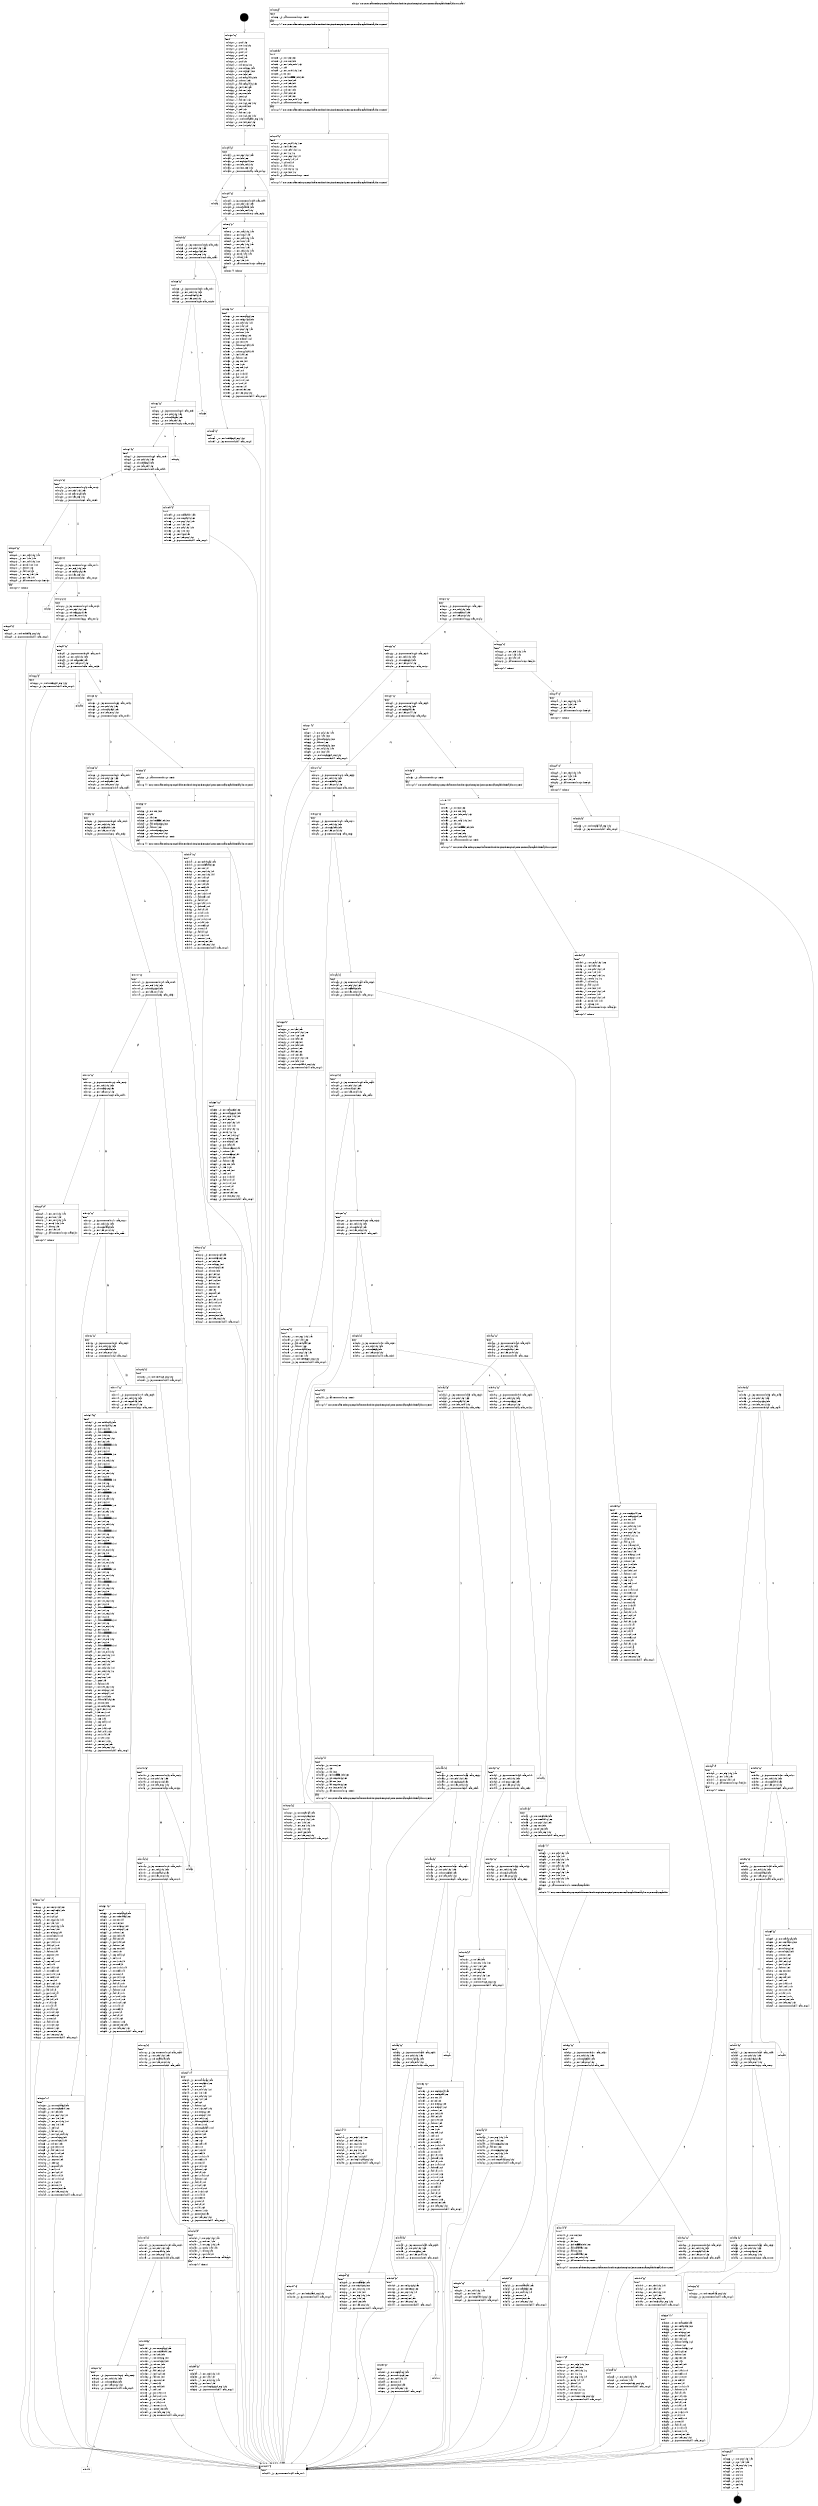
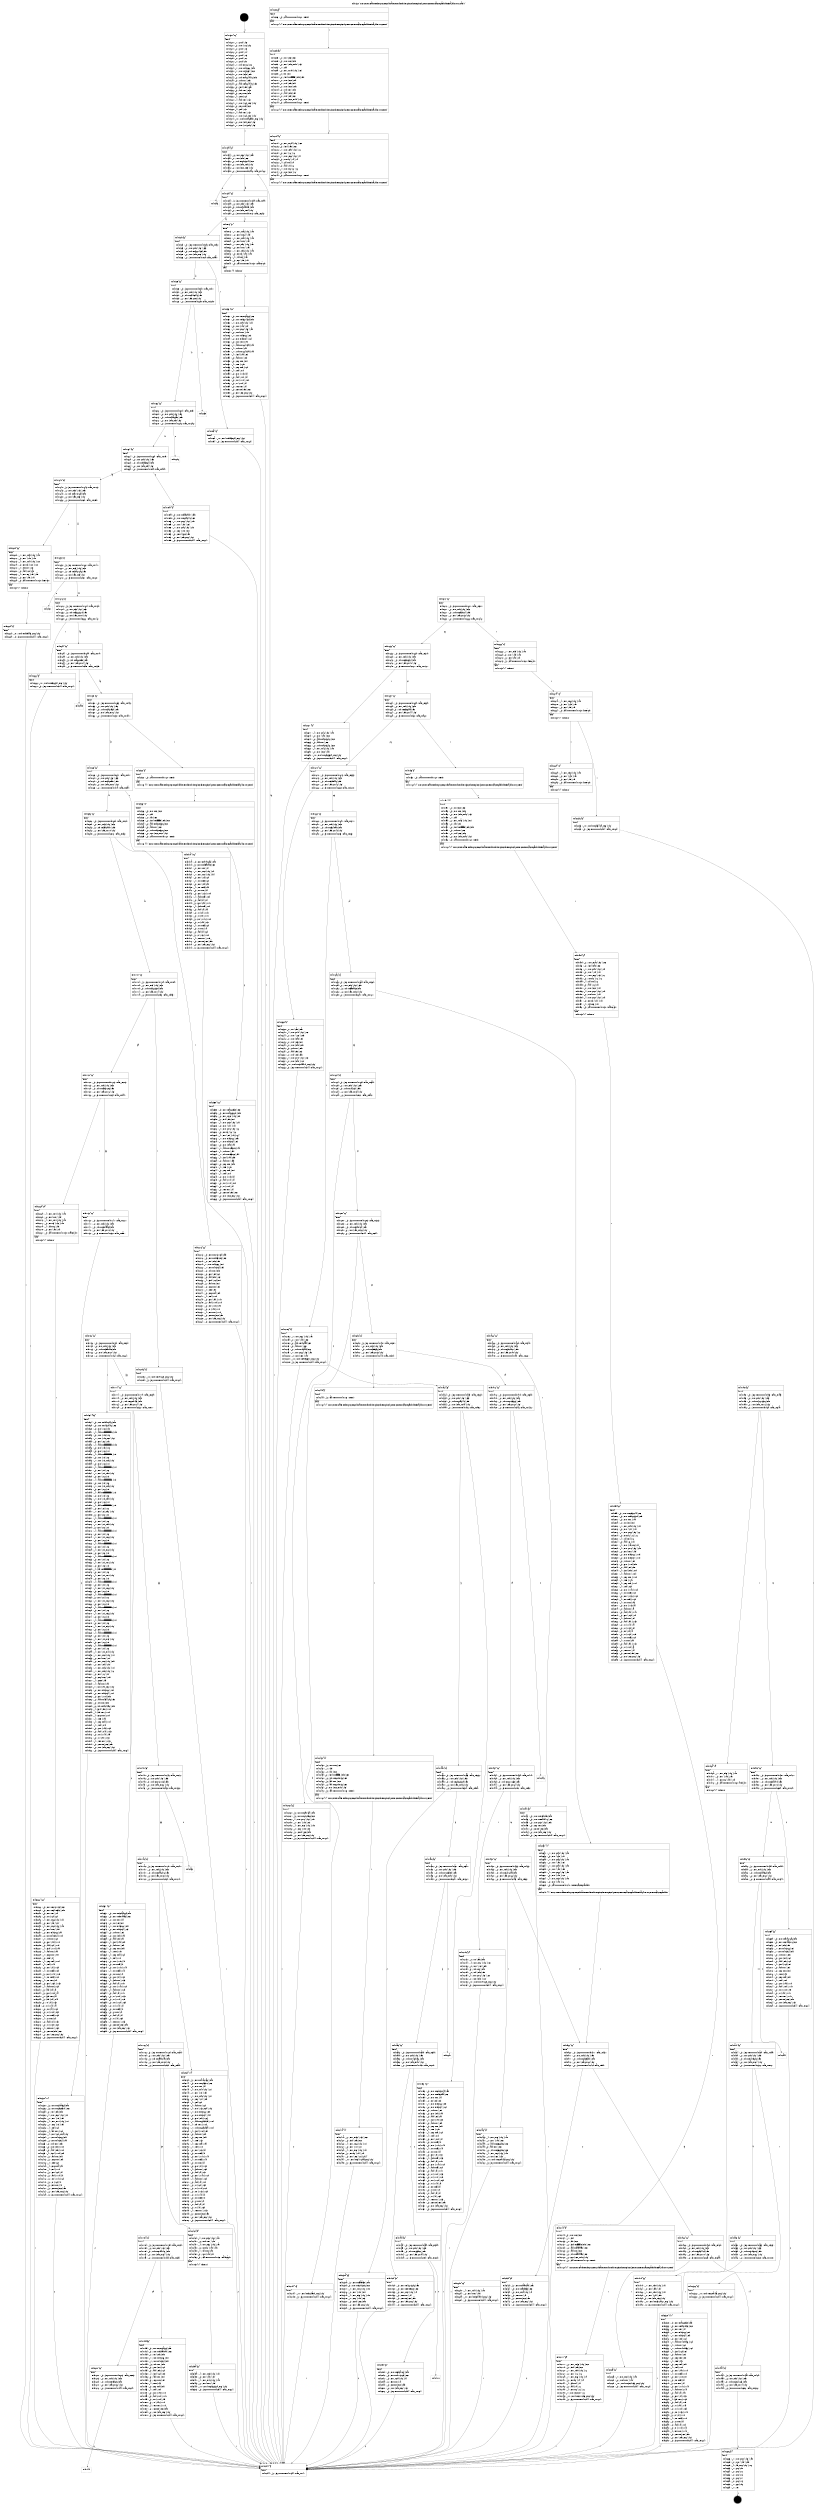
(585, 804) -> (594, 767)
(106, 1284) -> none
(485, 1372) -> (380, 1384)
(189, 1431) -> (157, 1182)
none -> (146, 1588)
(536, 2090) -> (594, 1969)
none -> (738, 2378)
